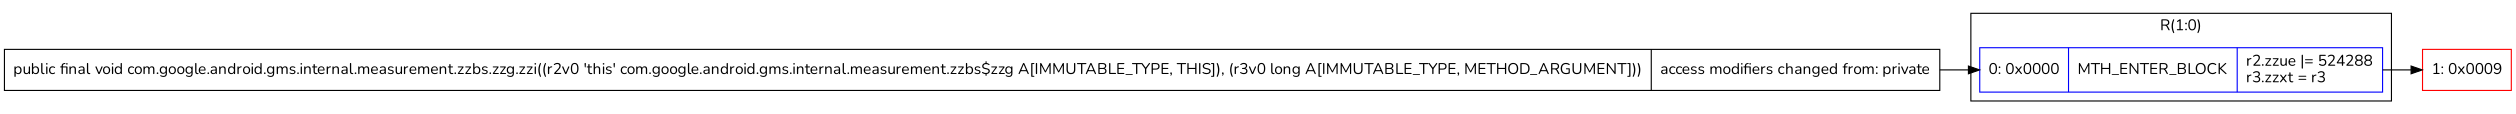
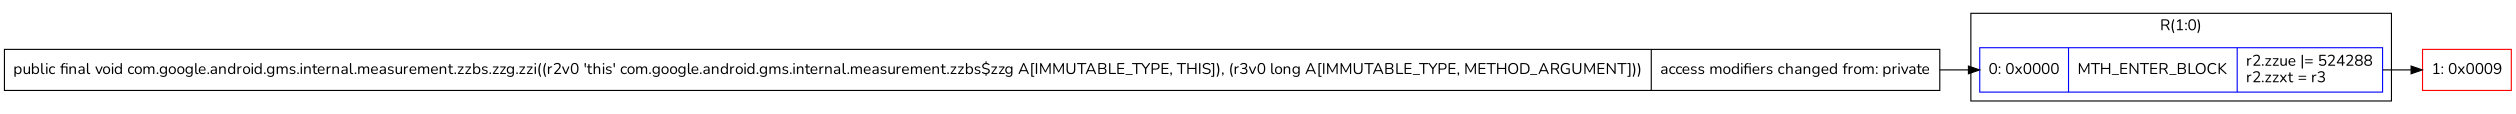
(2287, 78) -> (2287, 78)
